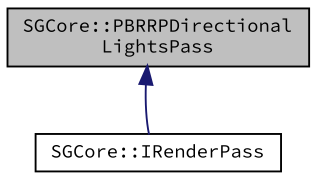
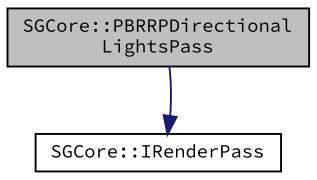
(146, 110) -> (171, 91)
